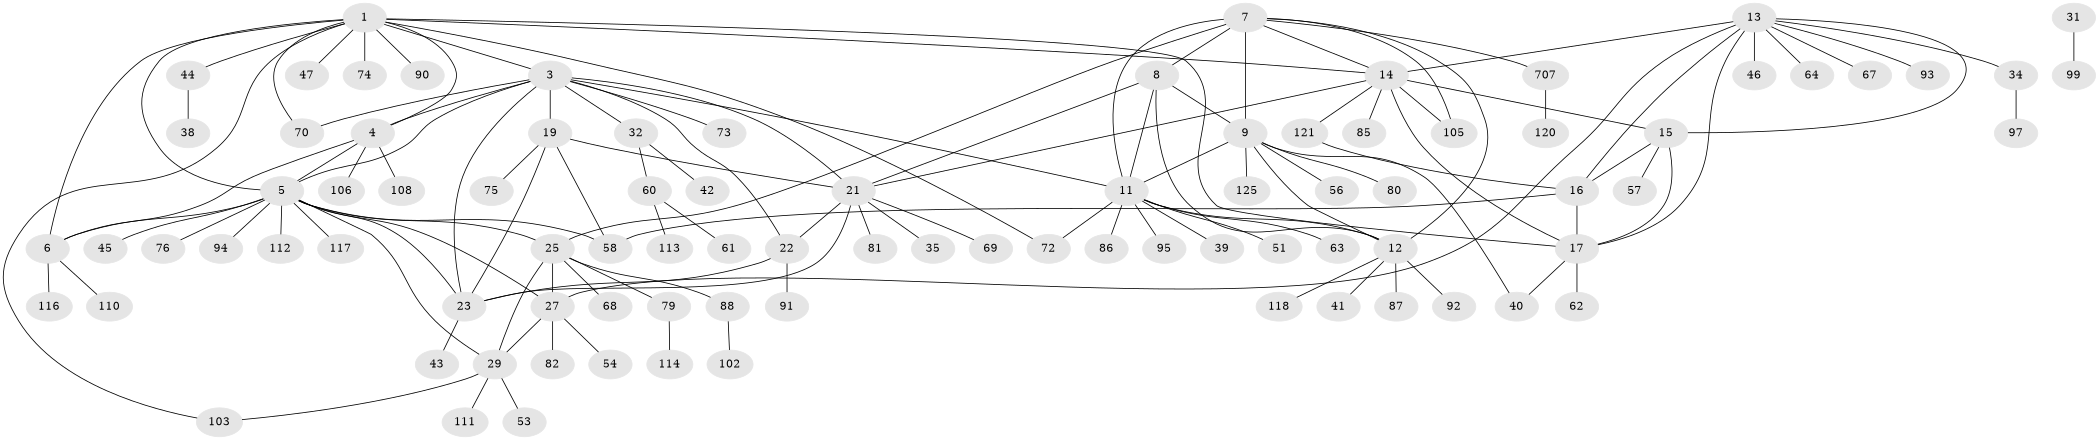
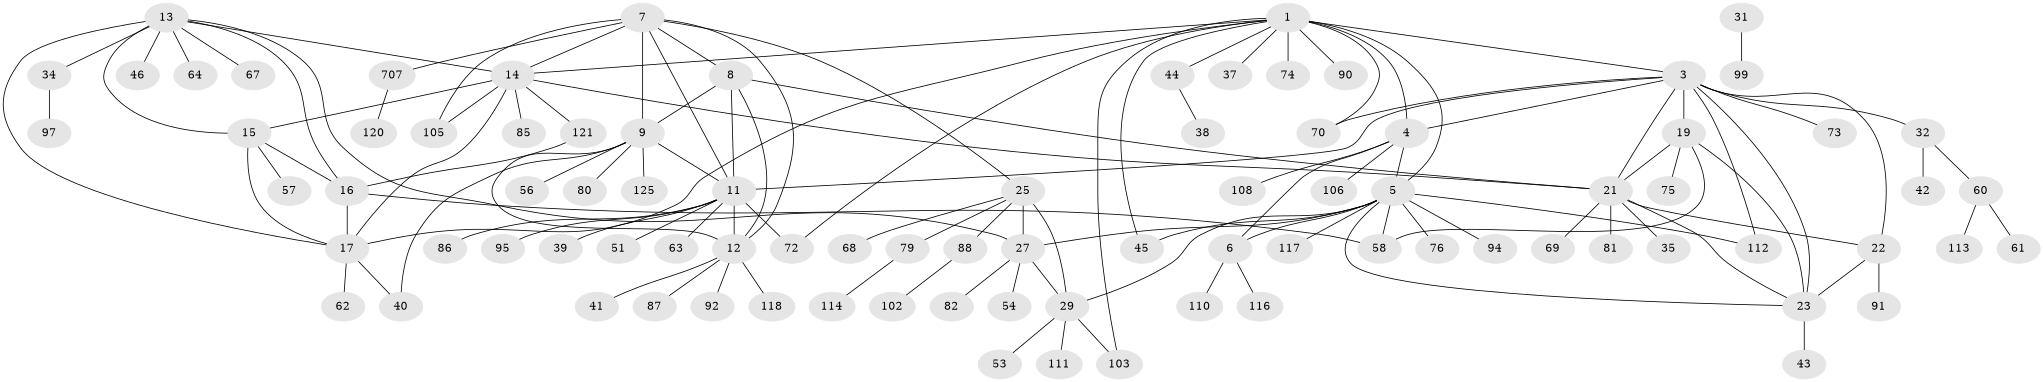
(145, 59) -> (1131, 82)
(307, 75) -> (1230, 75)
(1928, 75) -> none
(417, 136) -> (1730, 159)
(471, 225) -> none
